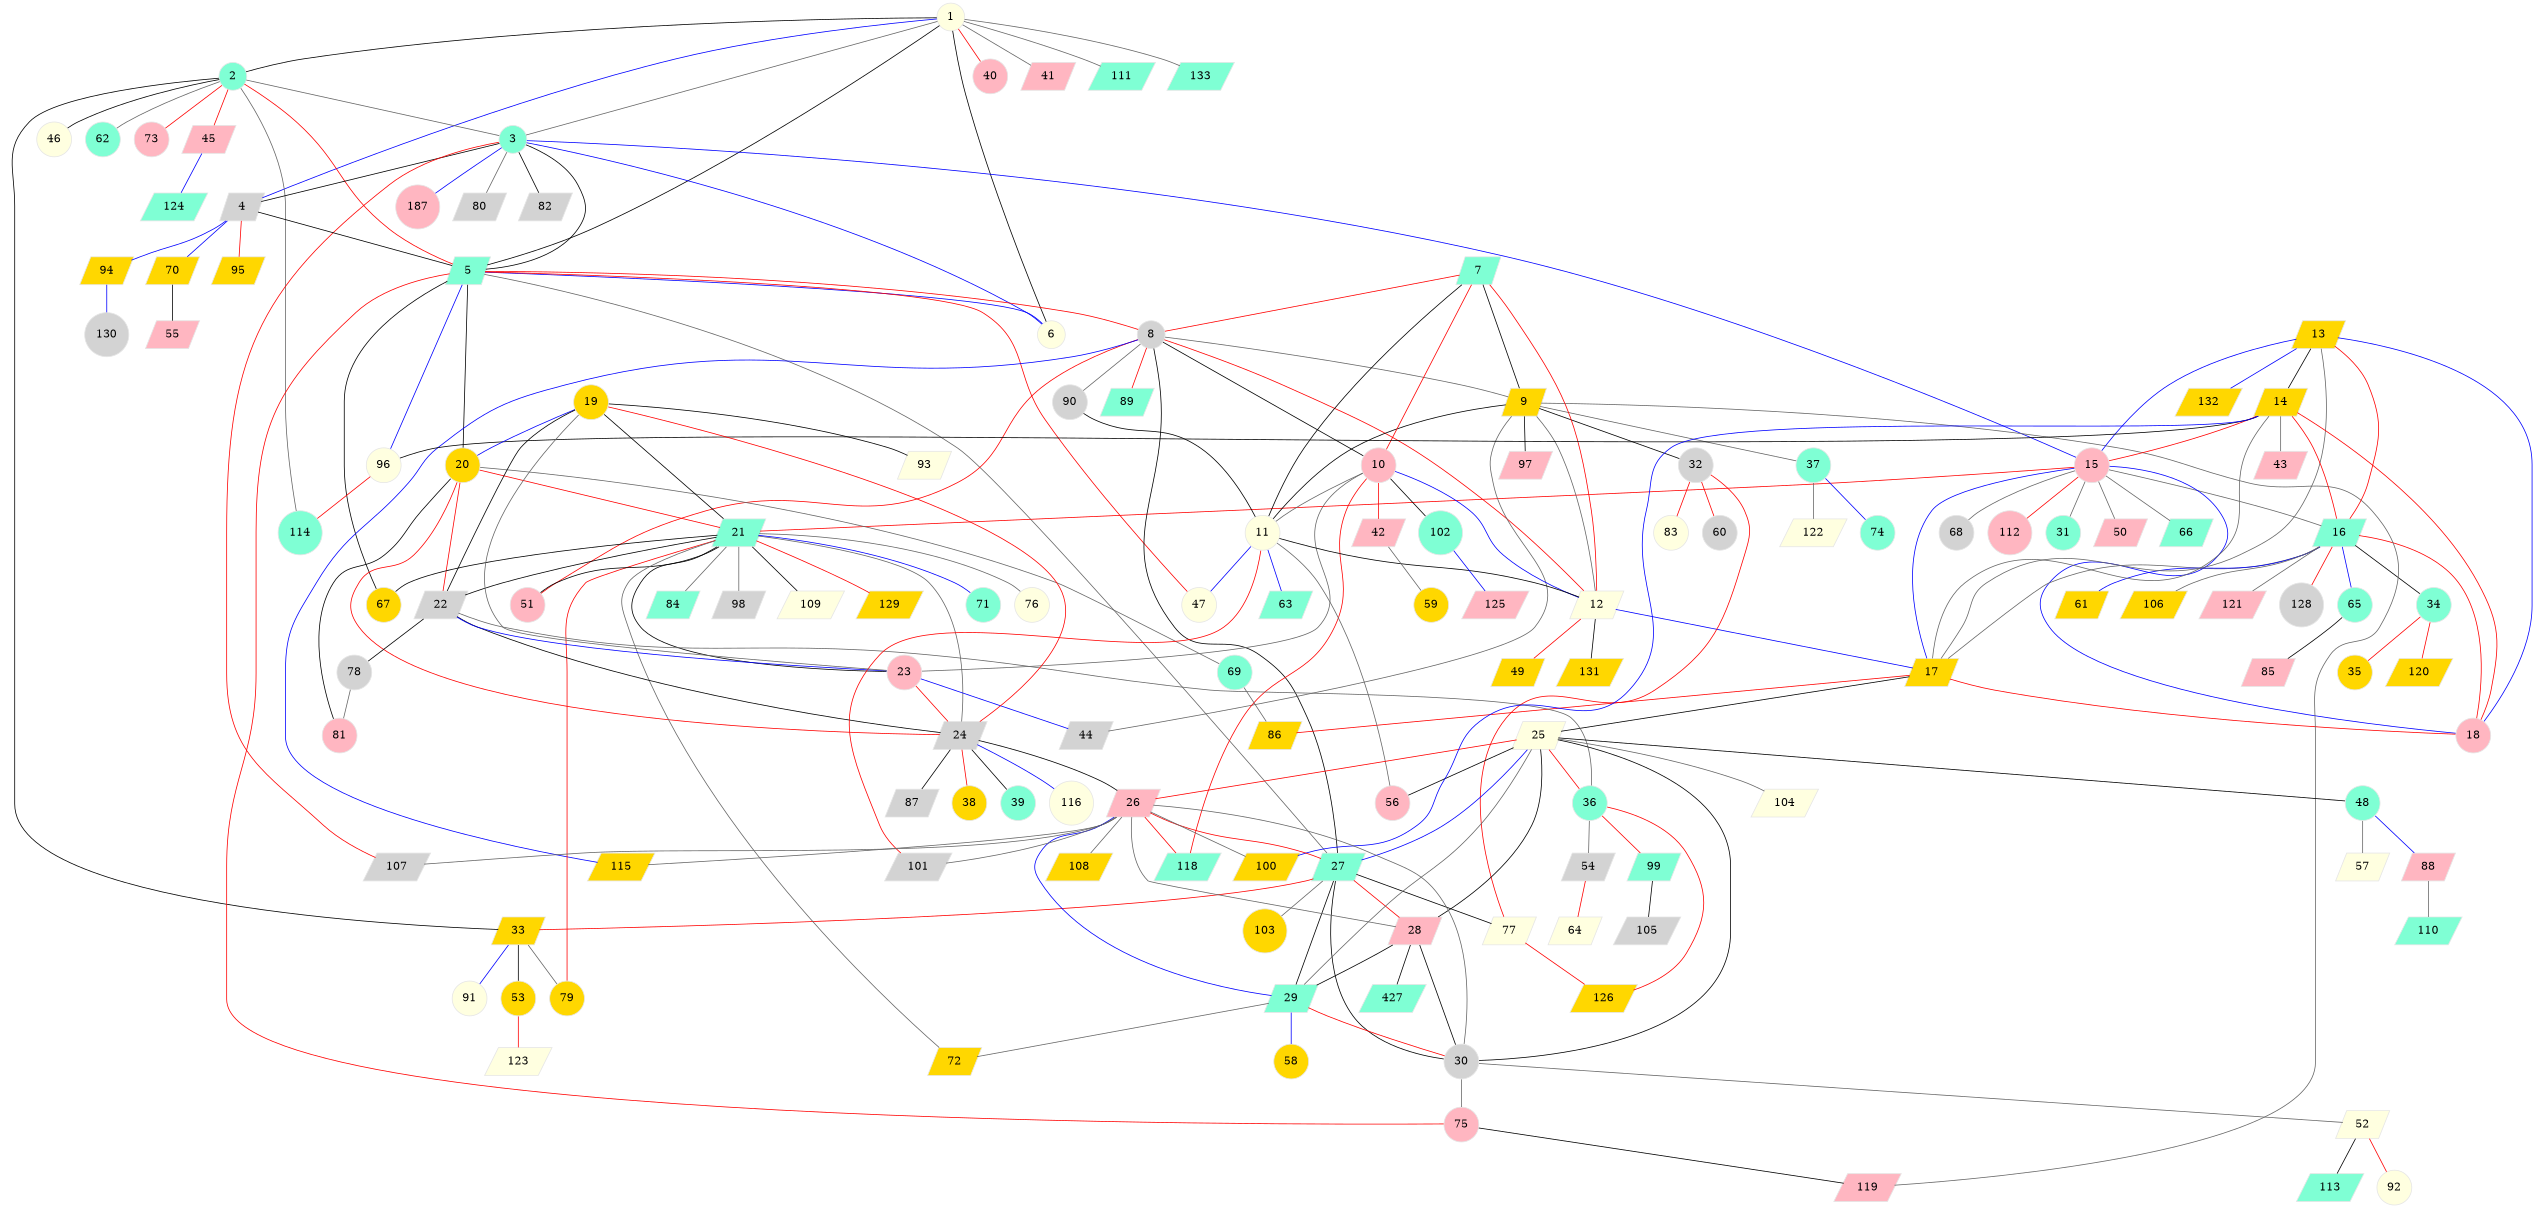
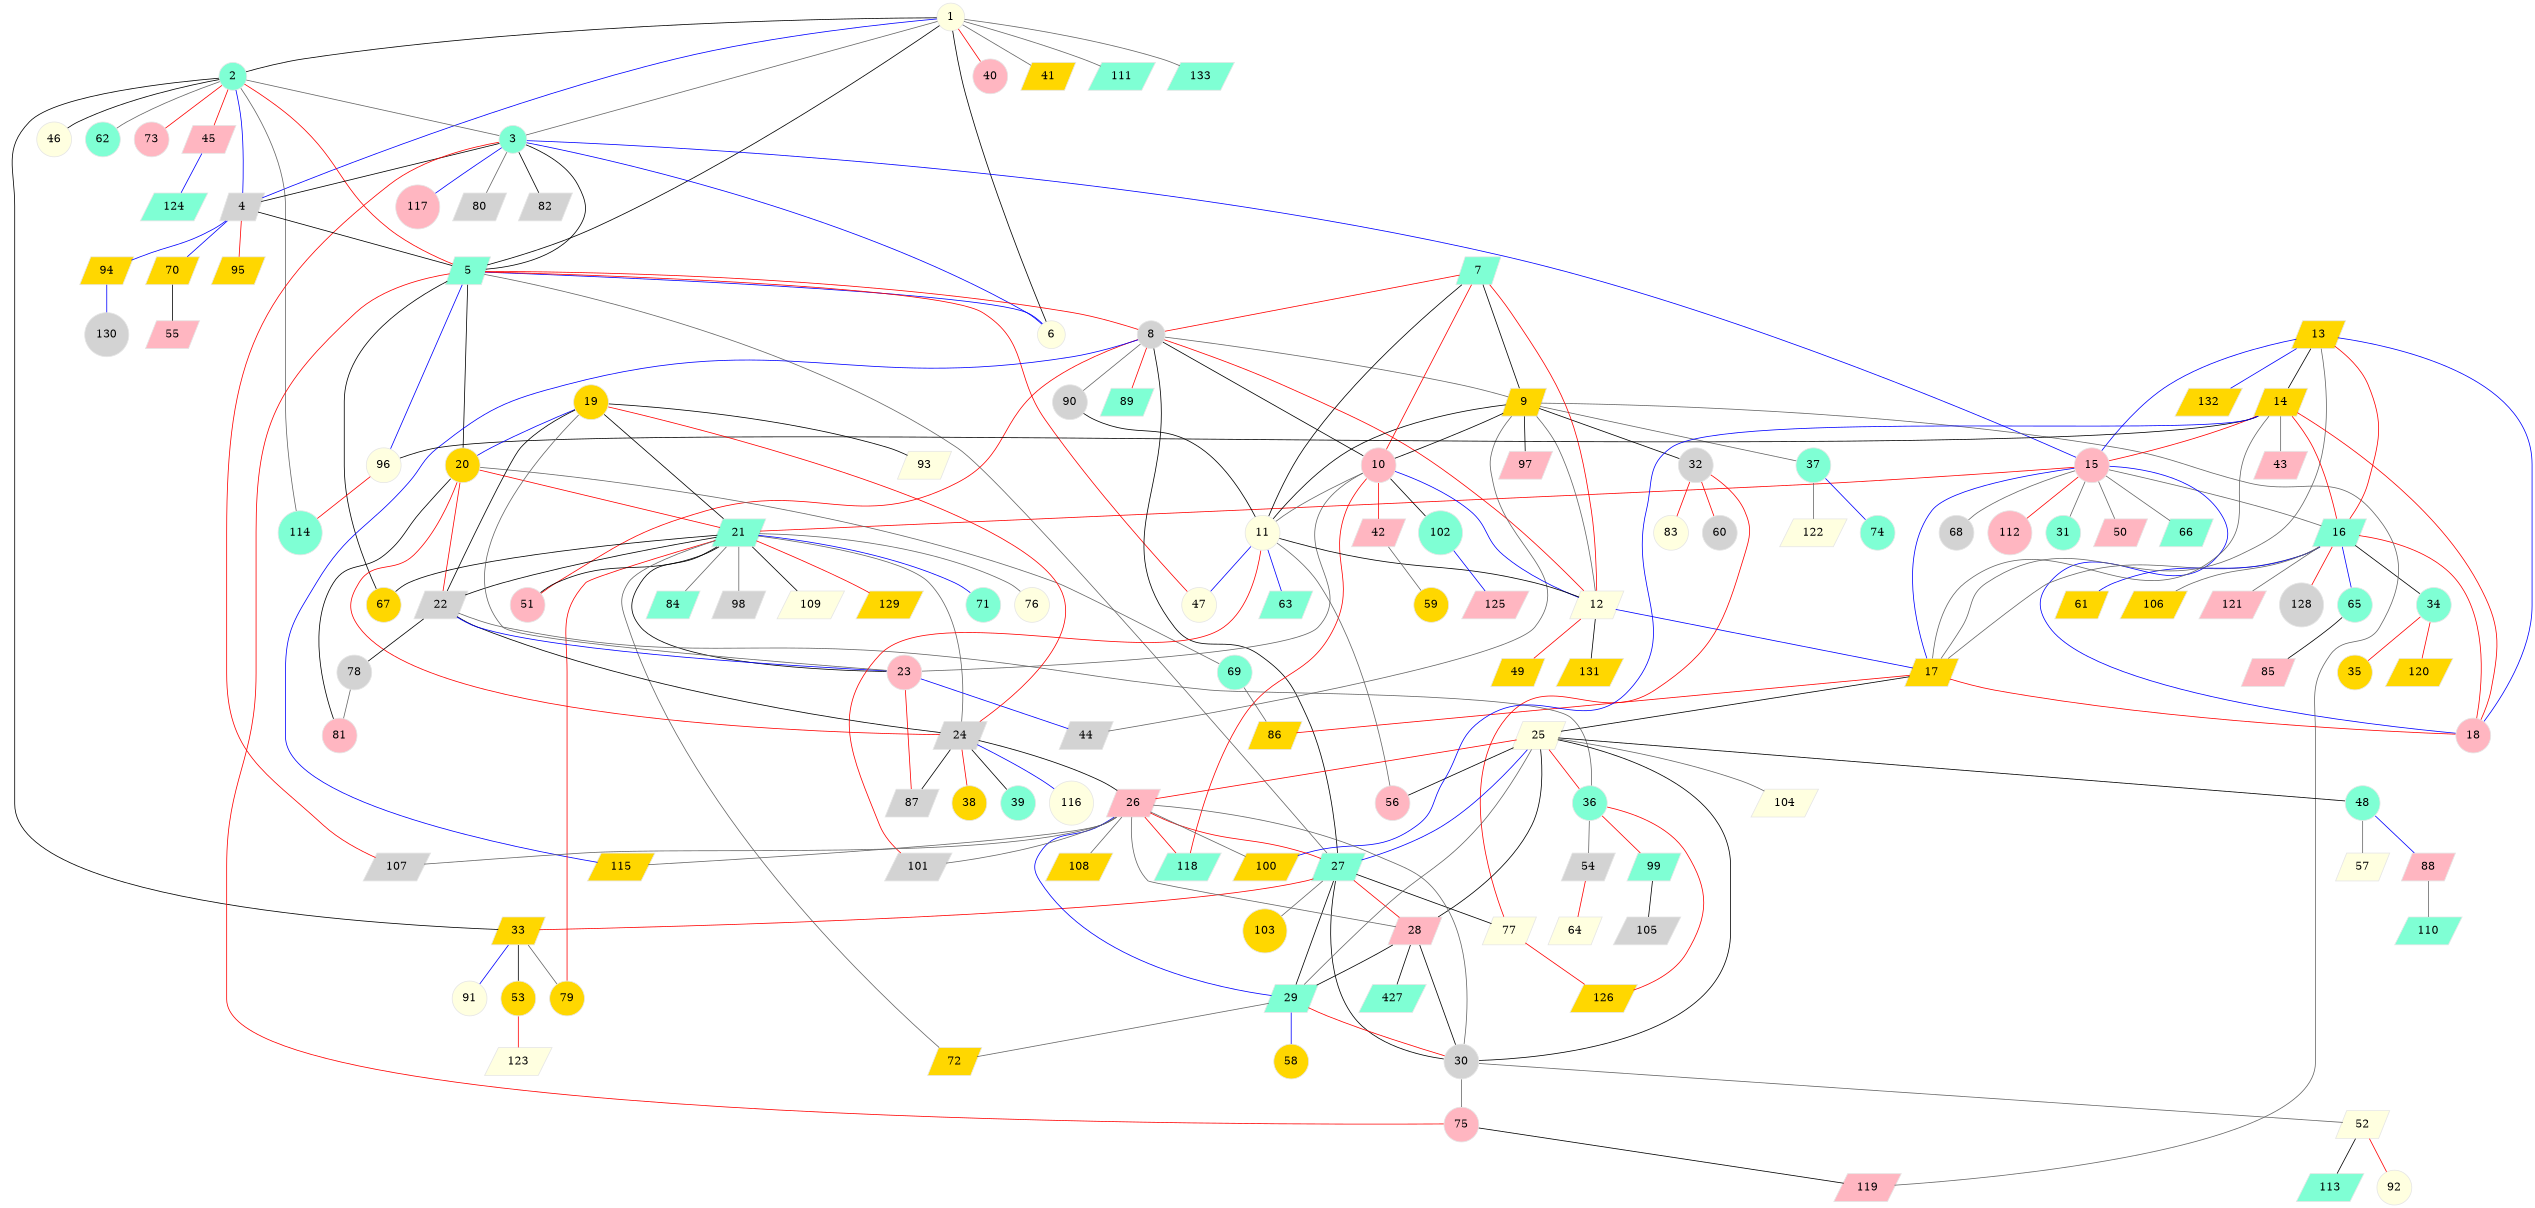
(1048, 76) -> (1048, 76)
none -> (243, 141)
(418, 207) -> (418, 207)
none -> (1452, 436)
(932, 704) -> (908, 740)
